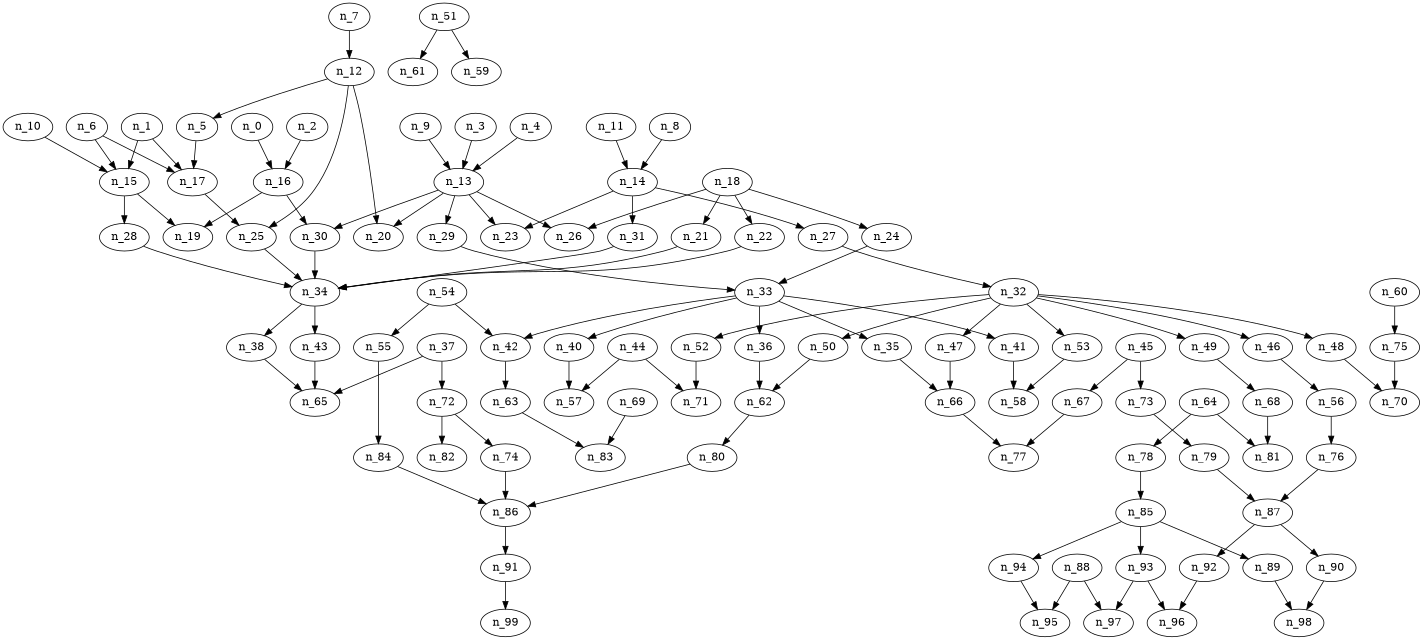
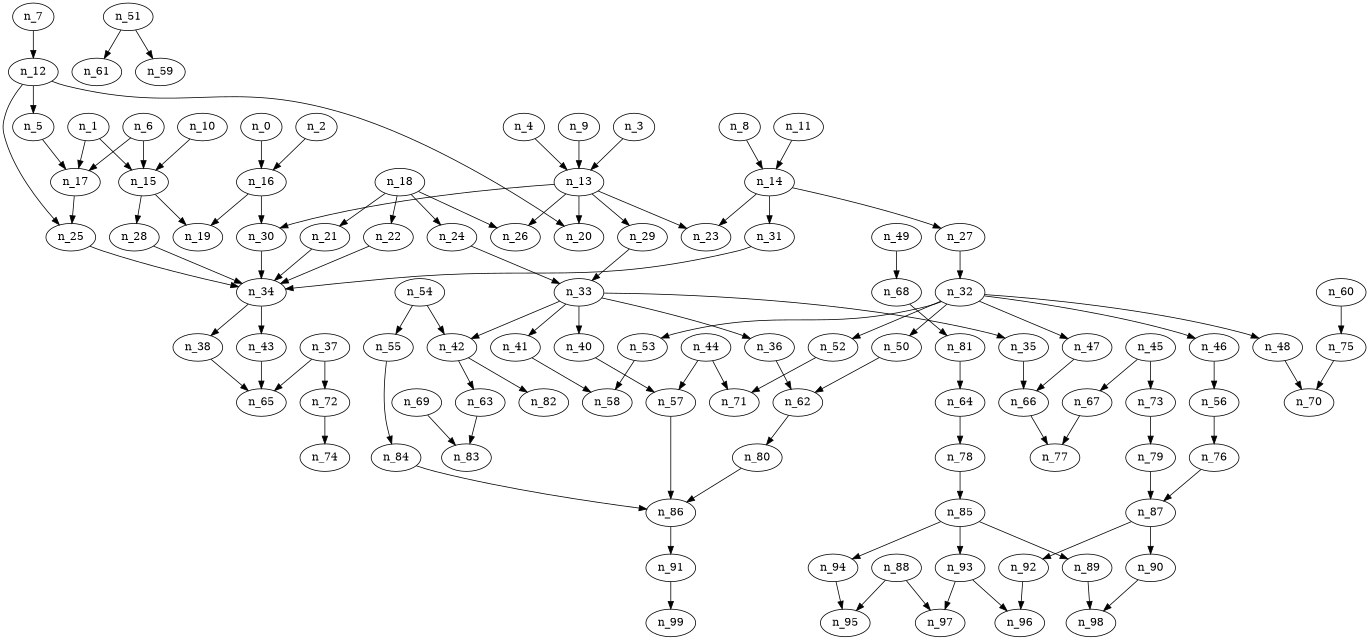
(1108, 315) -> none
(442, 426) -> (494, 373)
(1233, 428) -> (960, 371)
(505, 481) -> (671, 454)
